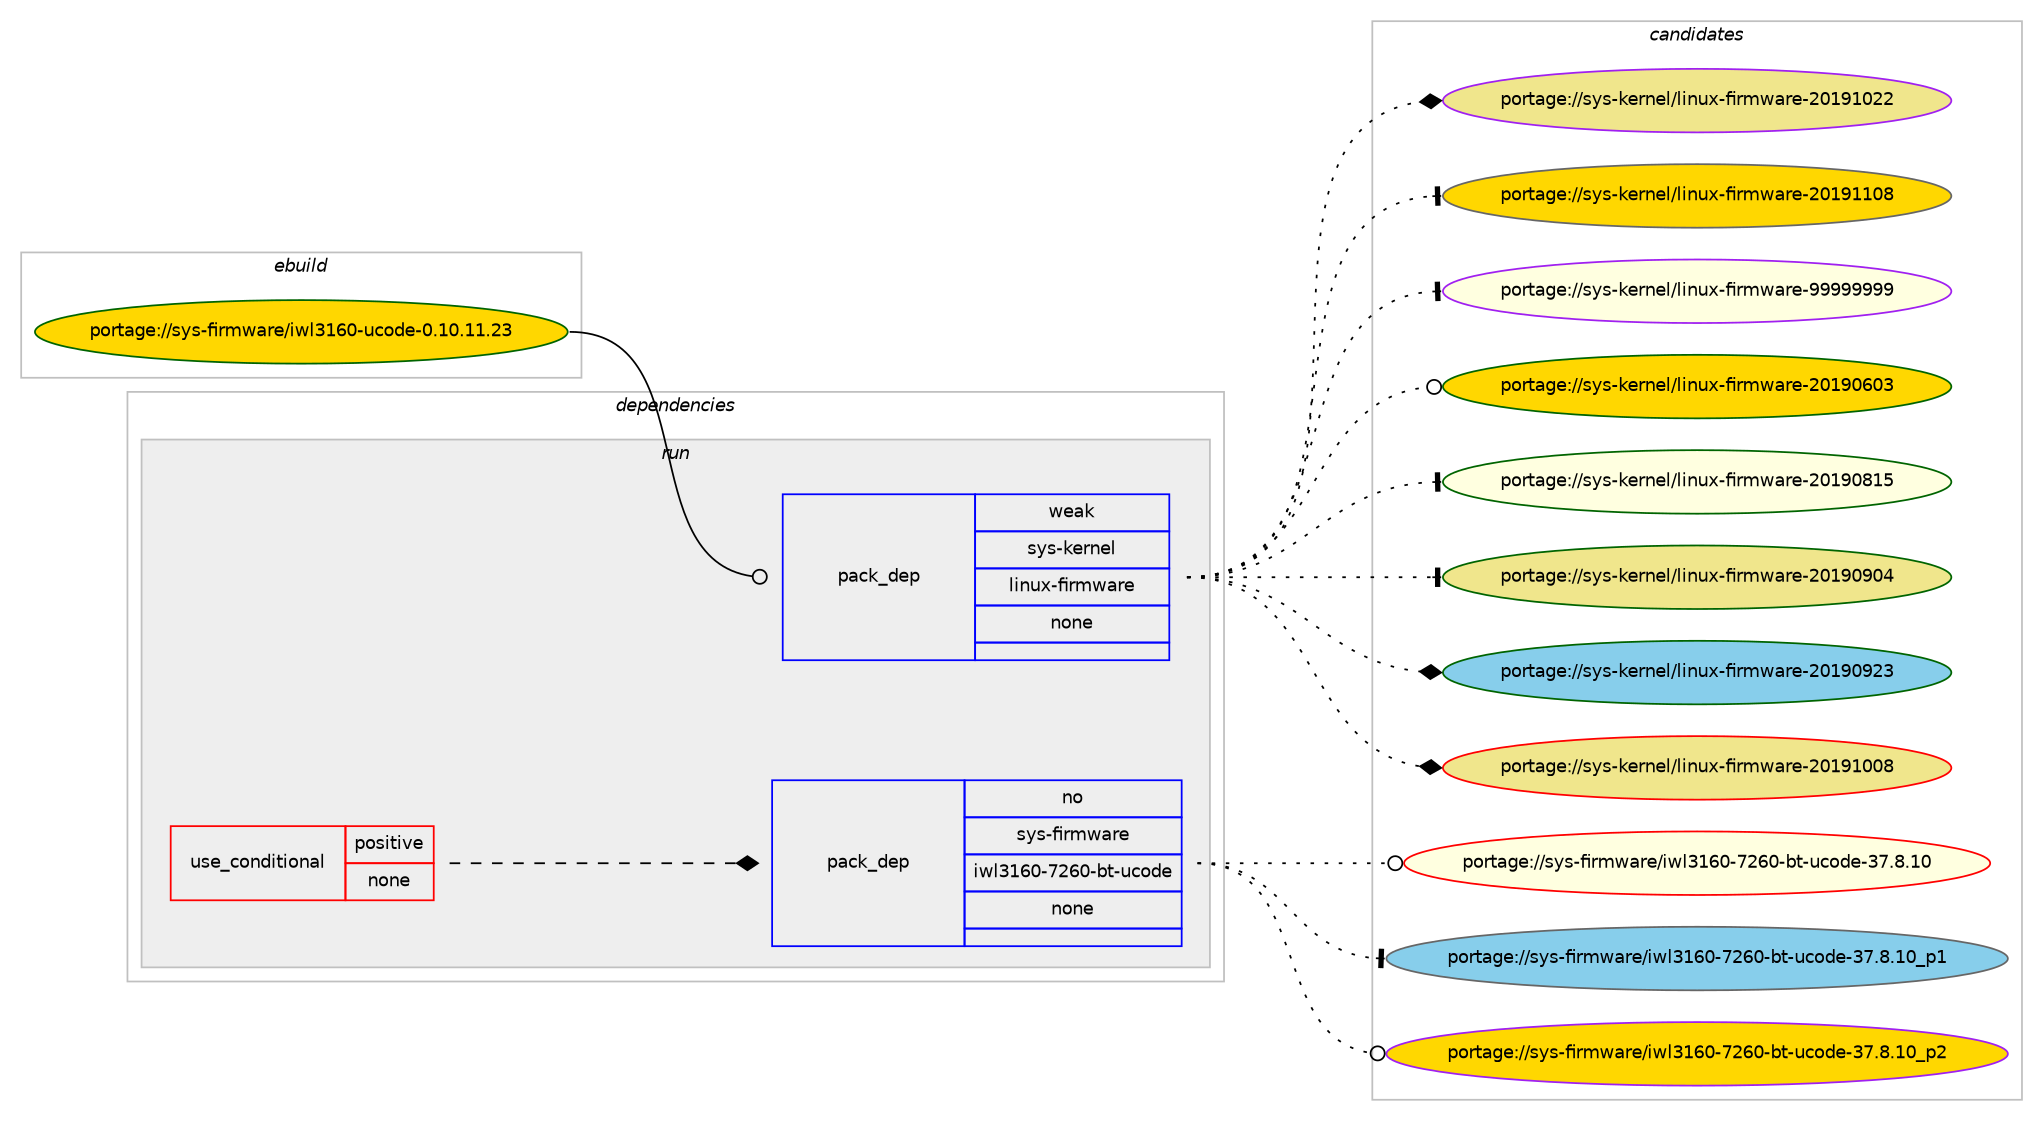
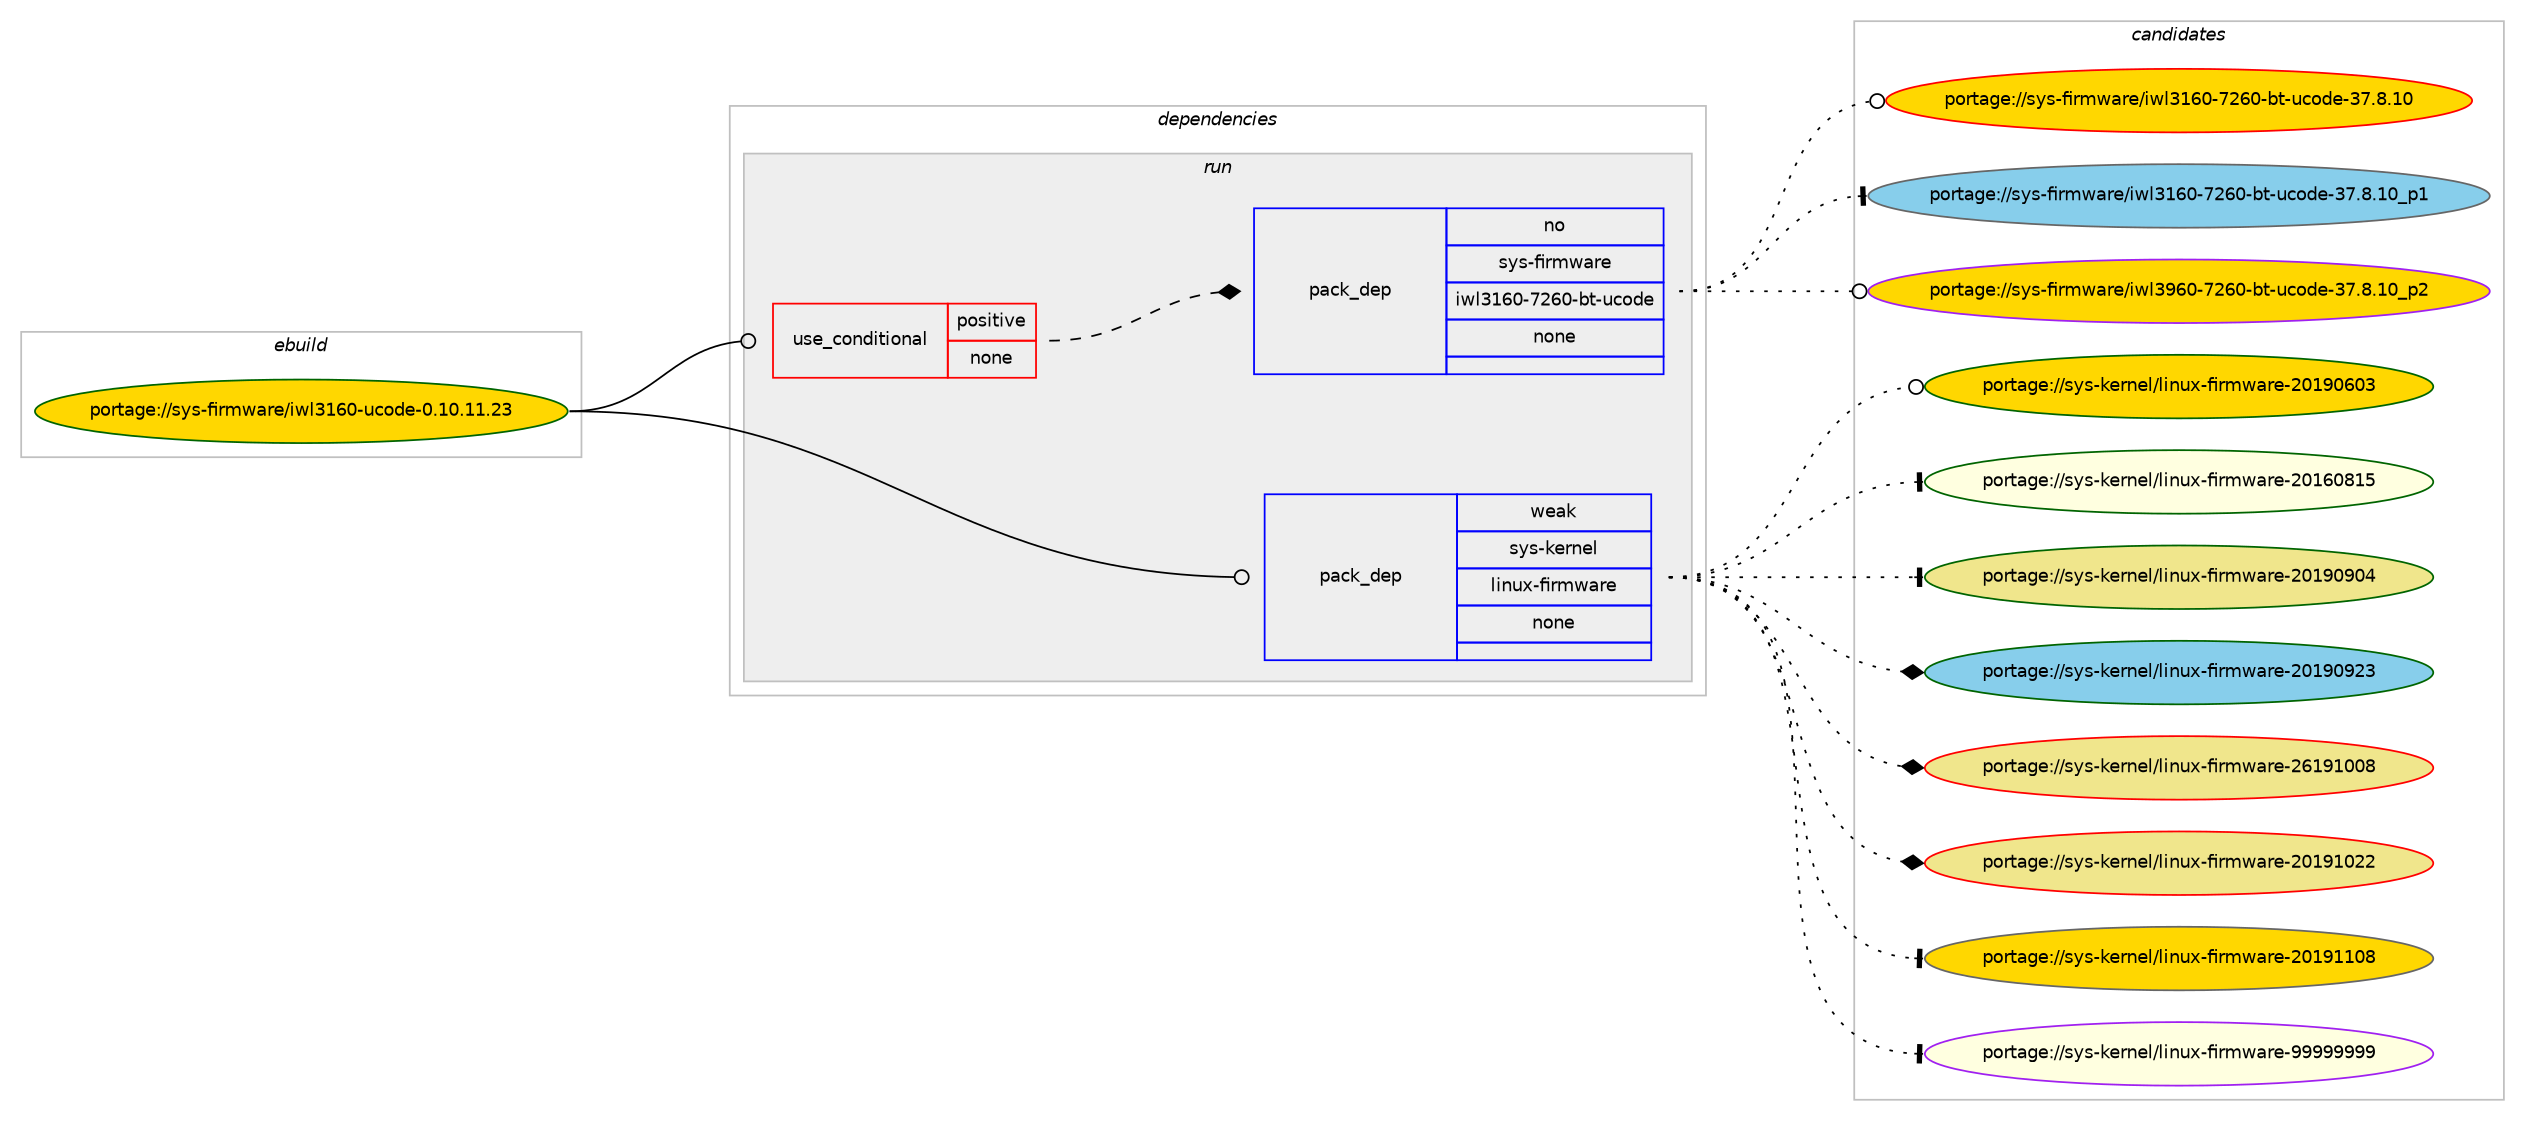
(1697, 101) -> (2179, 863)
none -> (657, 380)
(1697, 482) -> (2179, 482)
(1697, 768) -> (2179, 768)
(1697, 863) -> (2179, 101)
(1697, 1054) -> (2179, 291)
